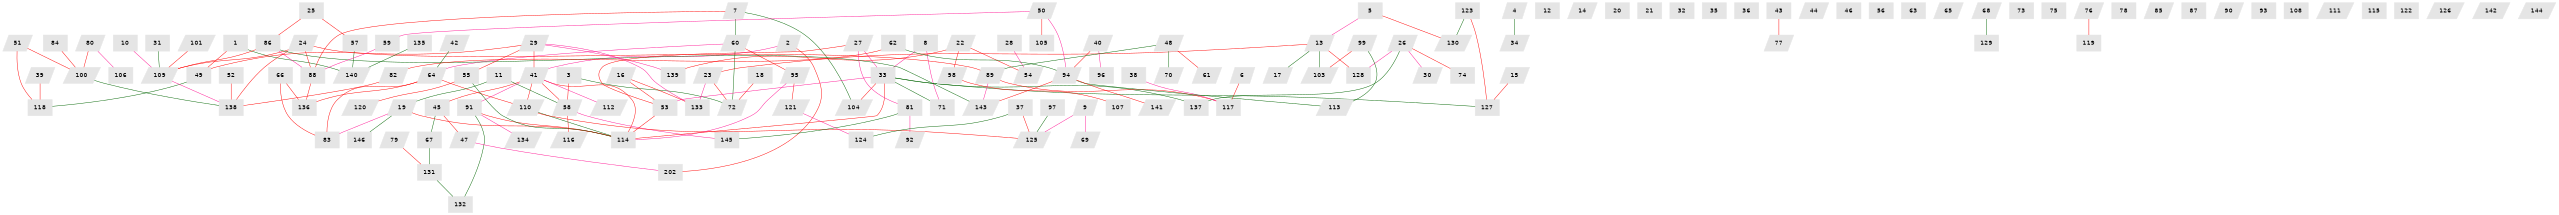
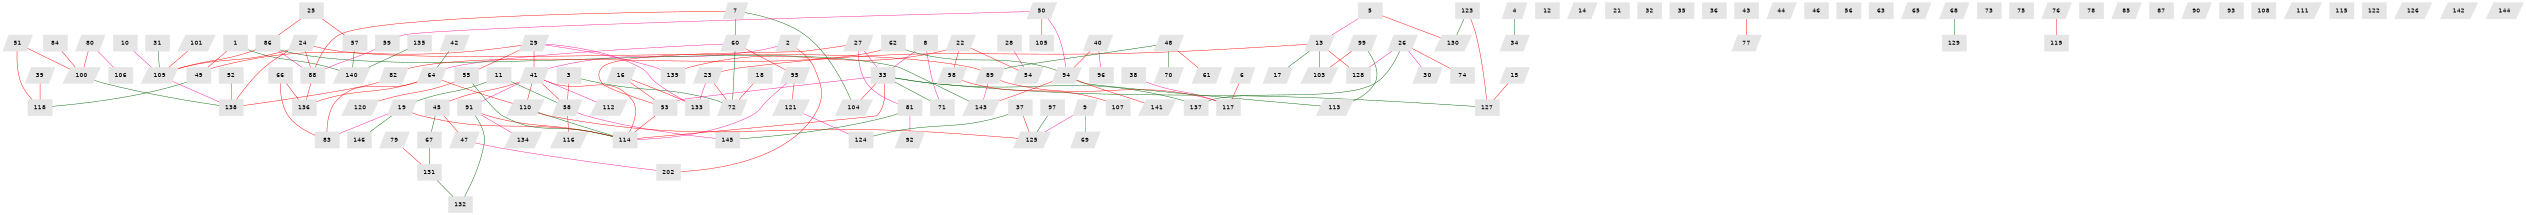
(1617, 11) -> none
